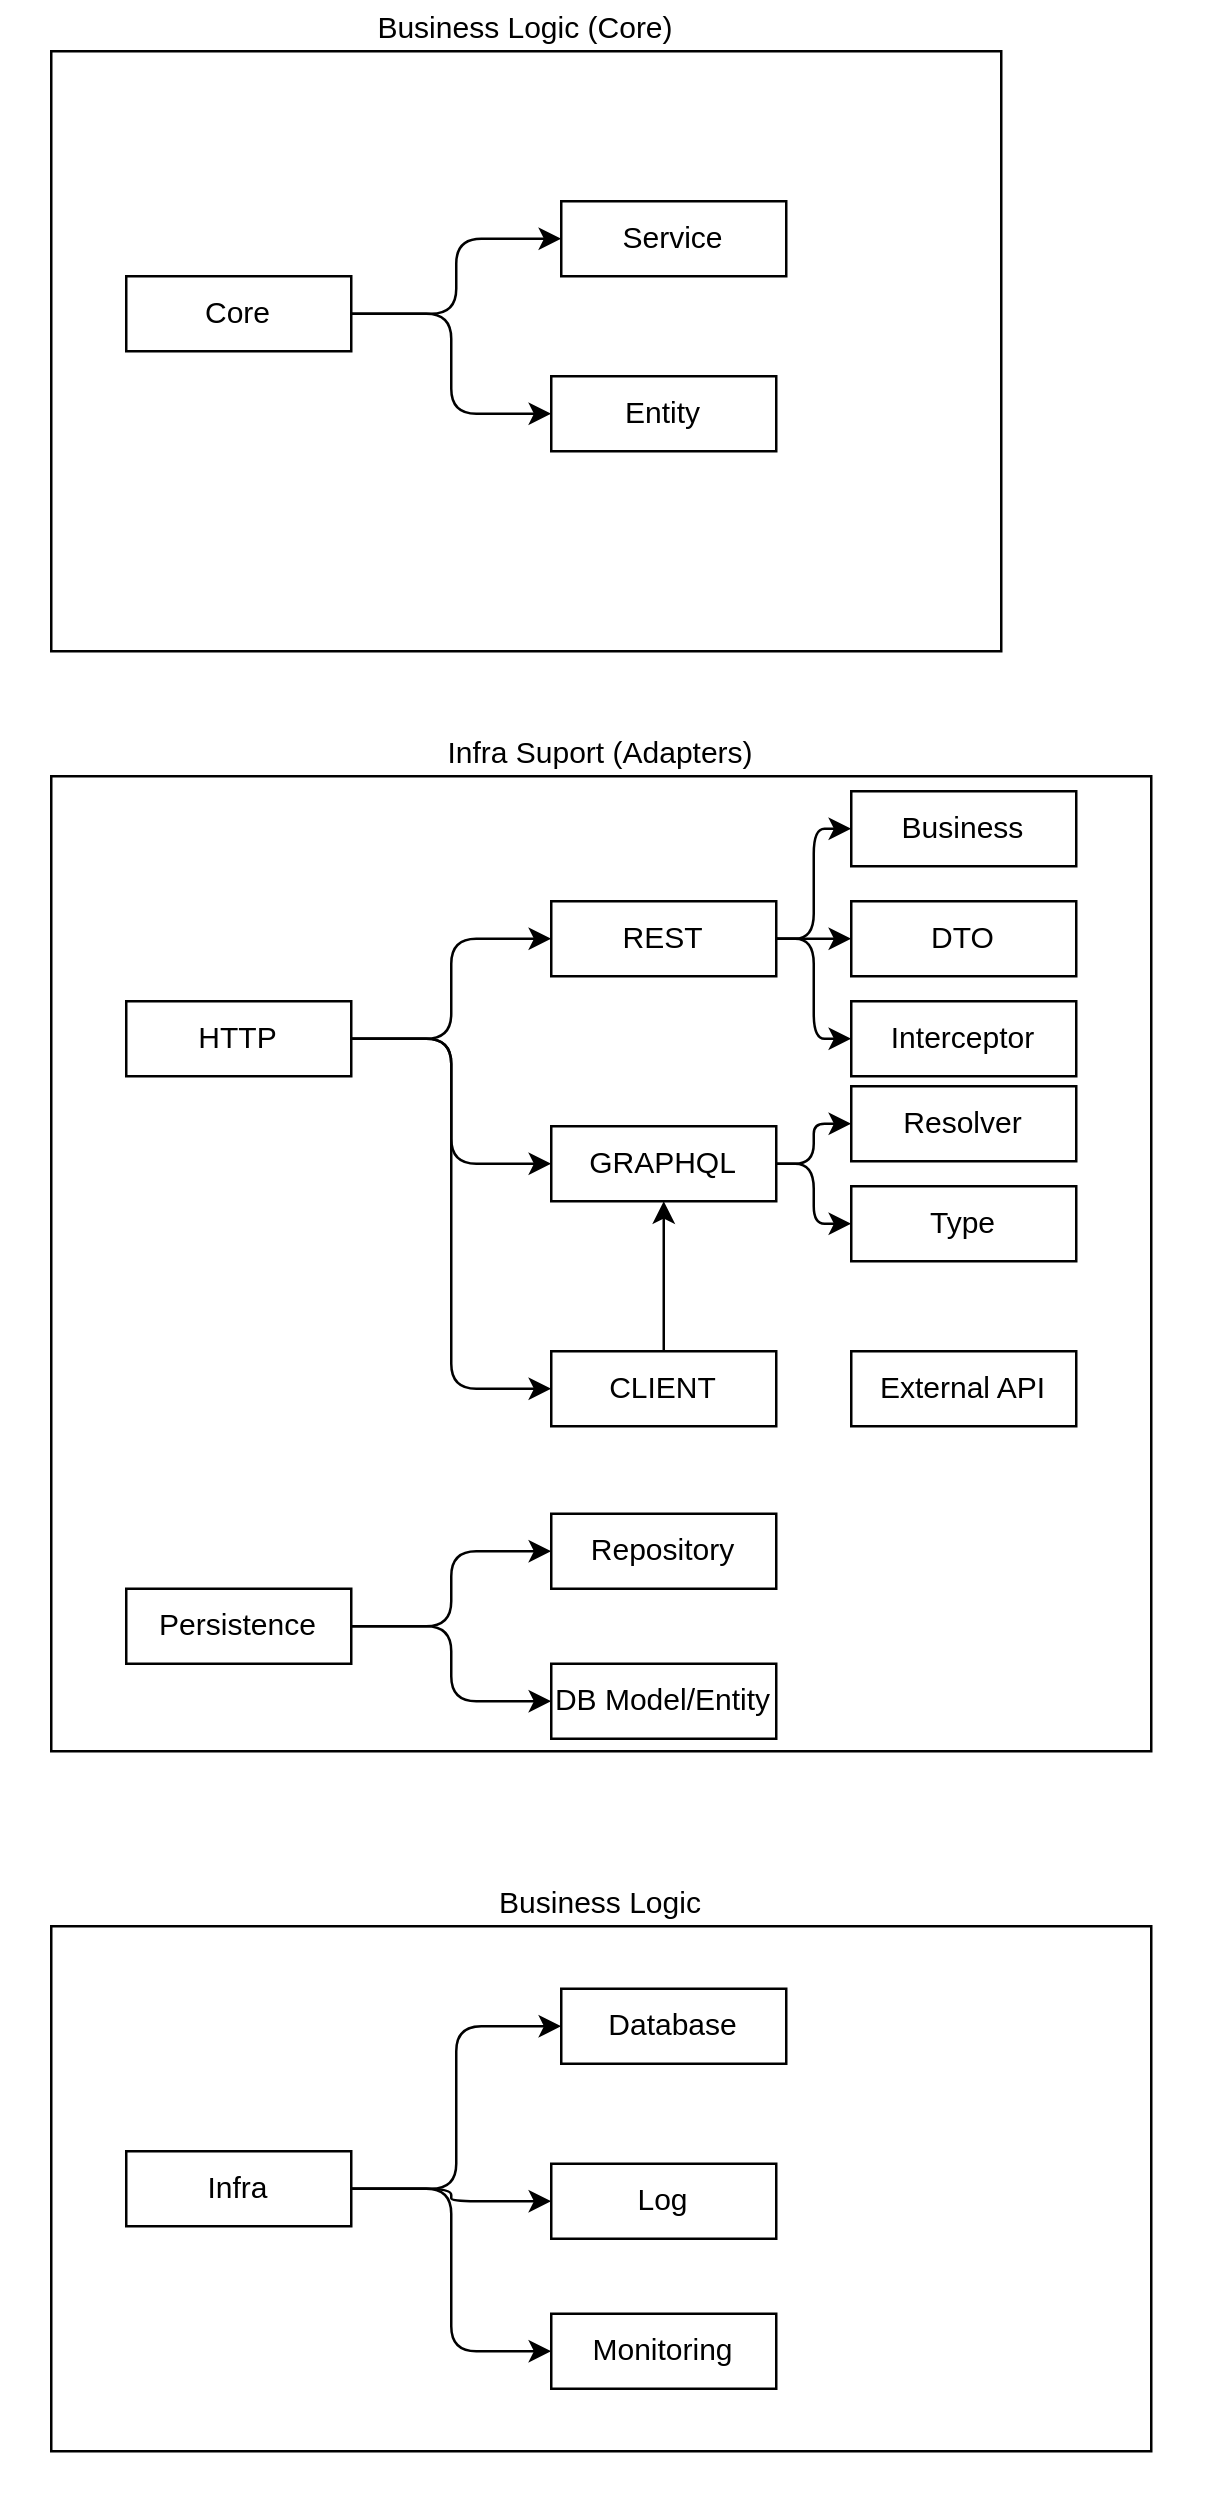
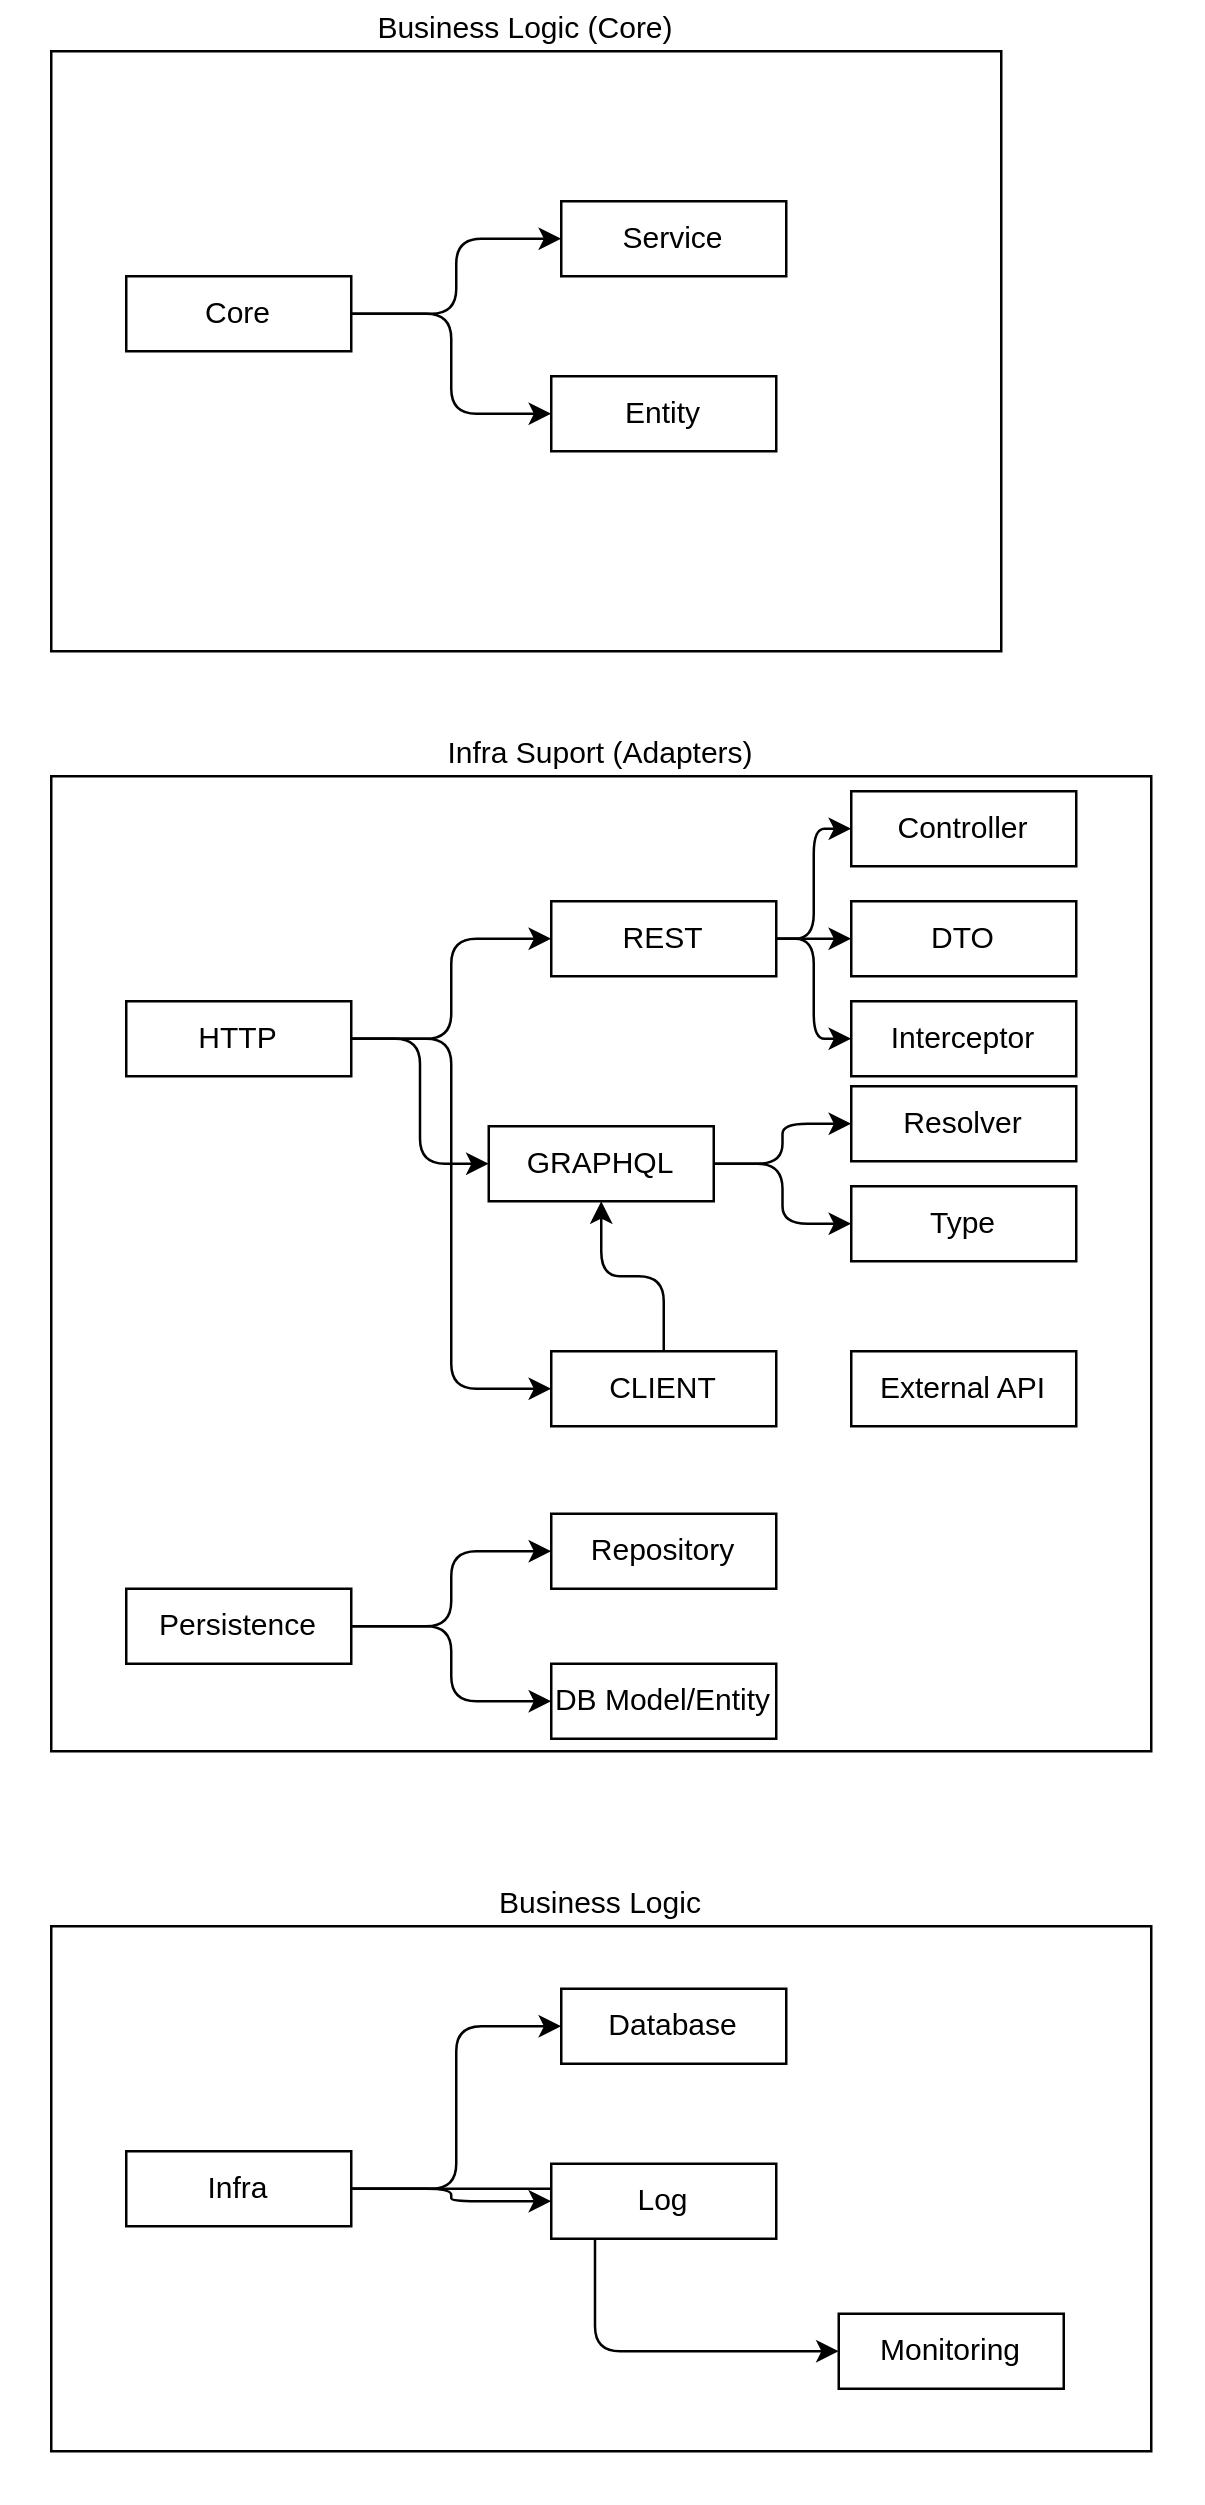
(964, 829) -> (964, 829)
(664, 1164) -> (601, 1164)
(664, 2351) -> (951, 2351)
